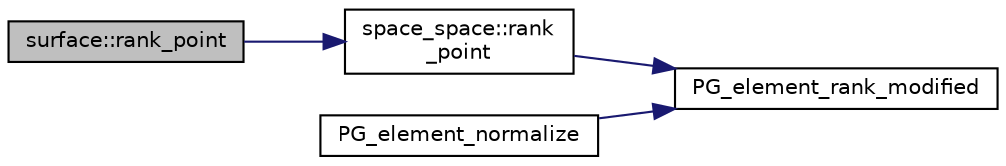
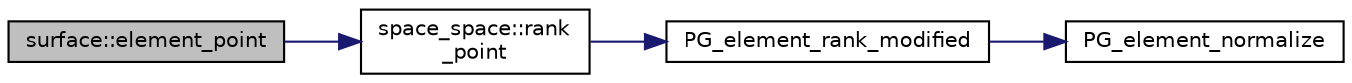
(126, 42) -> (146, 42)
(626, 115) -> (1016, 42)
